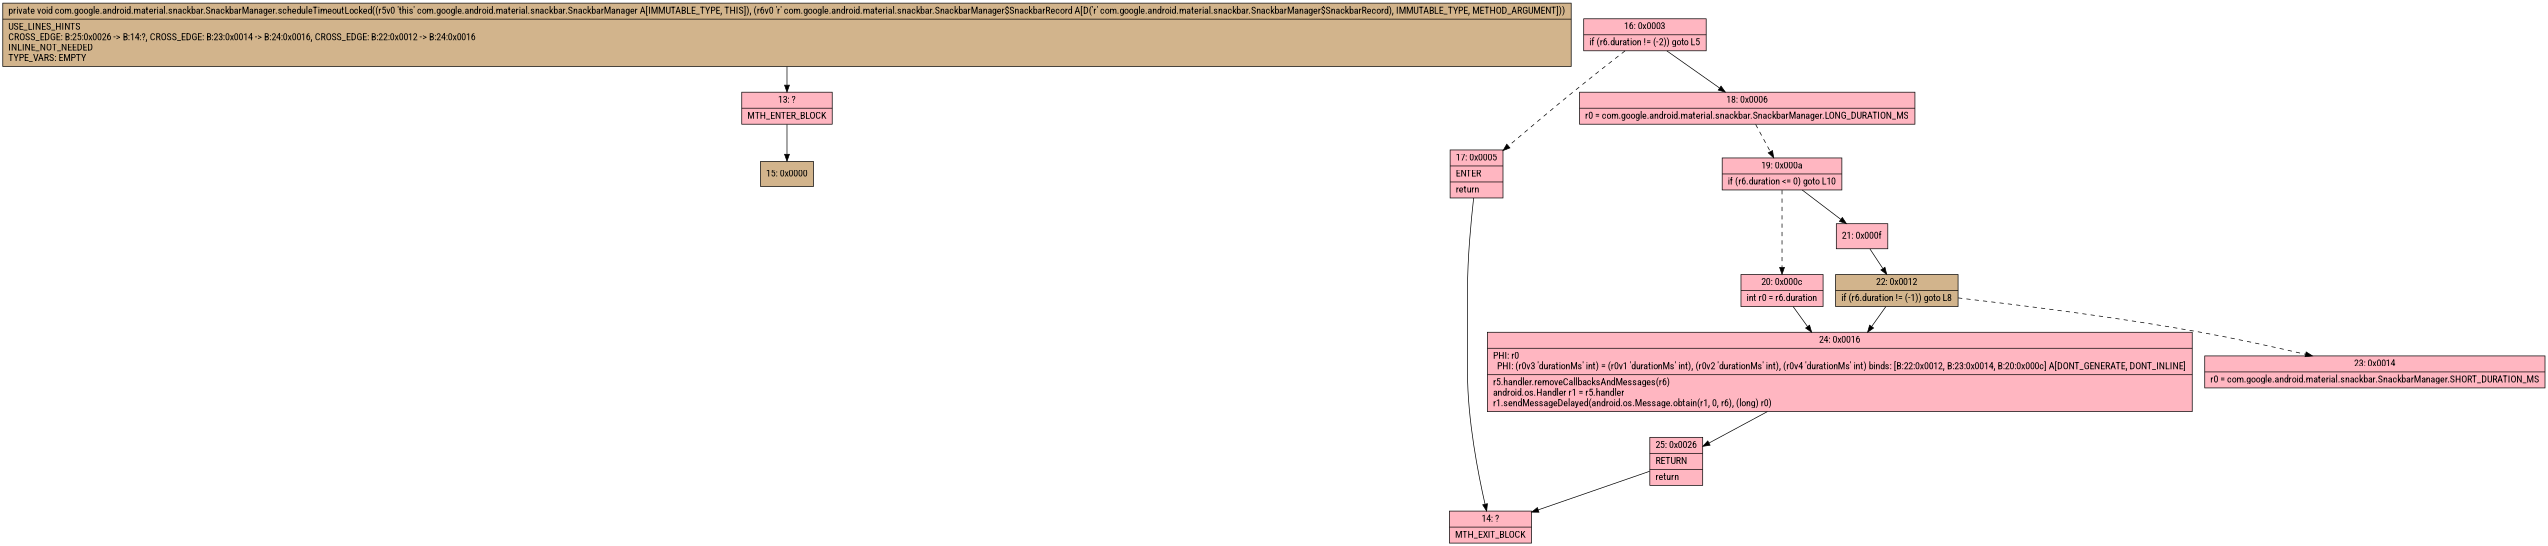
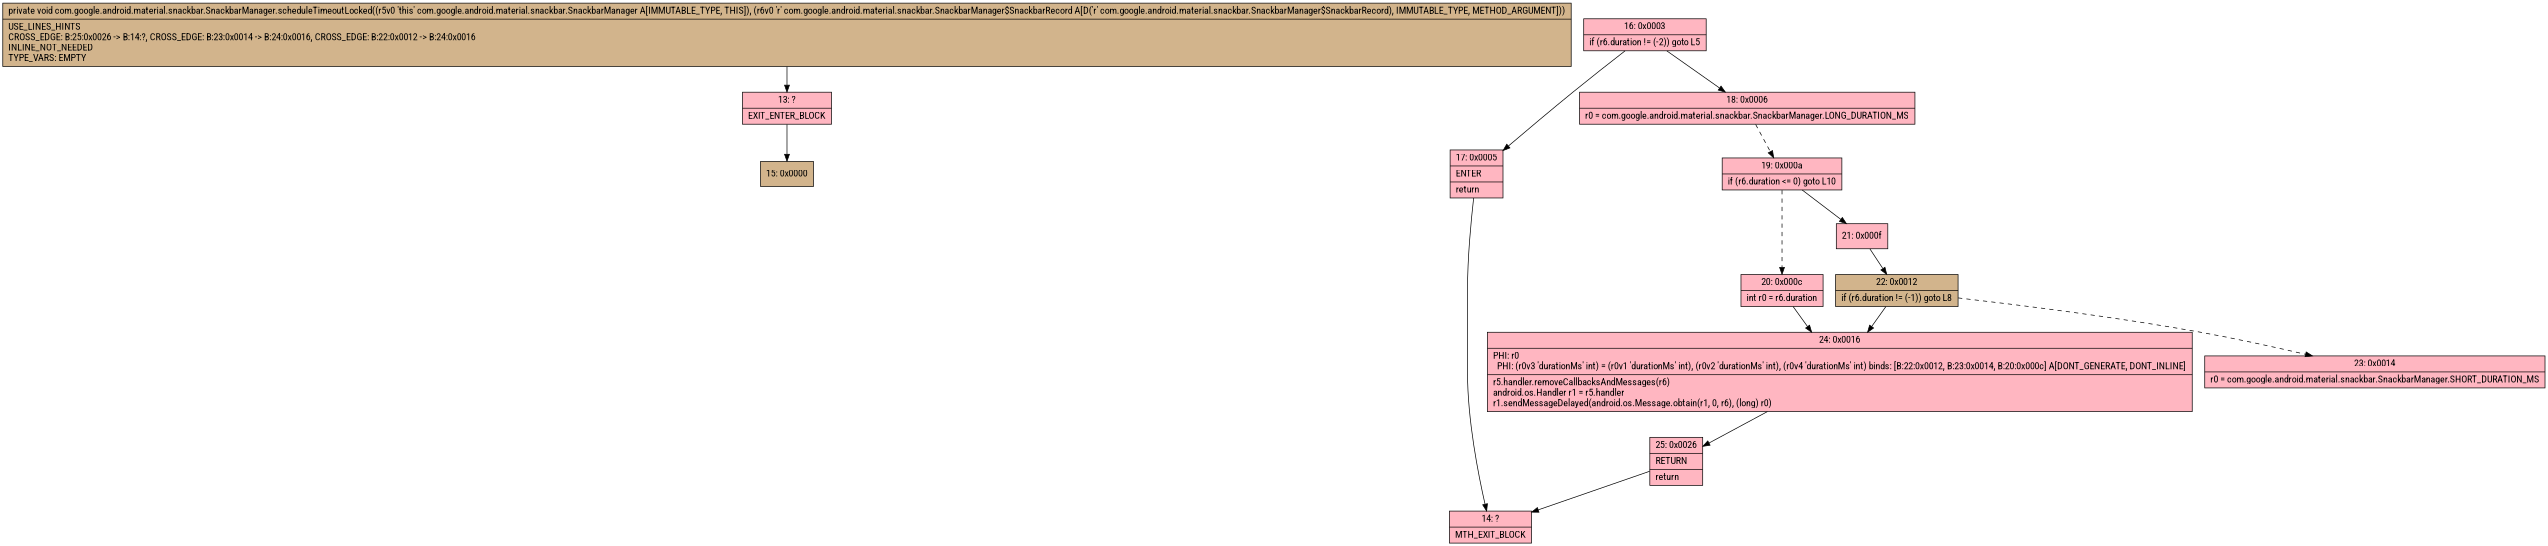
(1566, 98) -> (1566, 98)
(787, 116) -> (787, 116)
